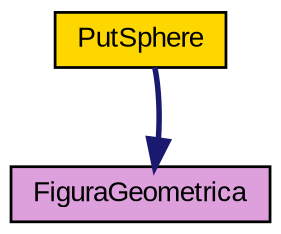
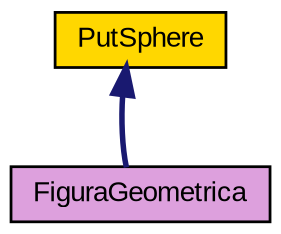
(159, 104) -> (122, 131)
